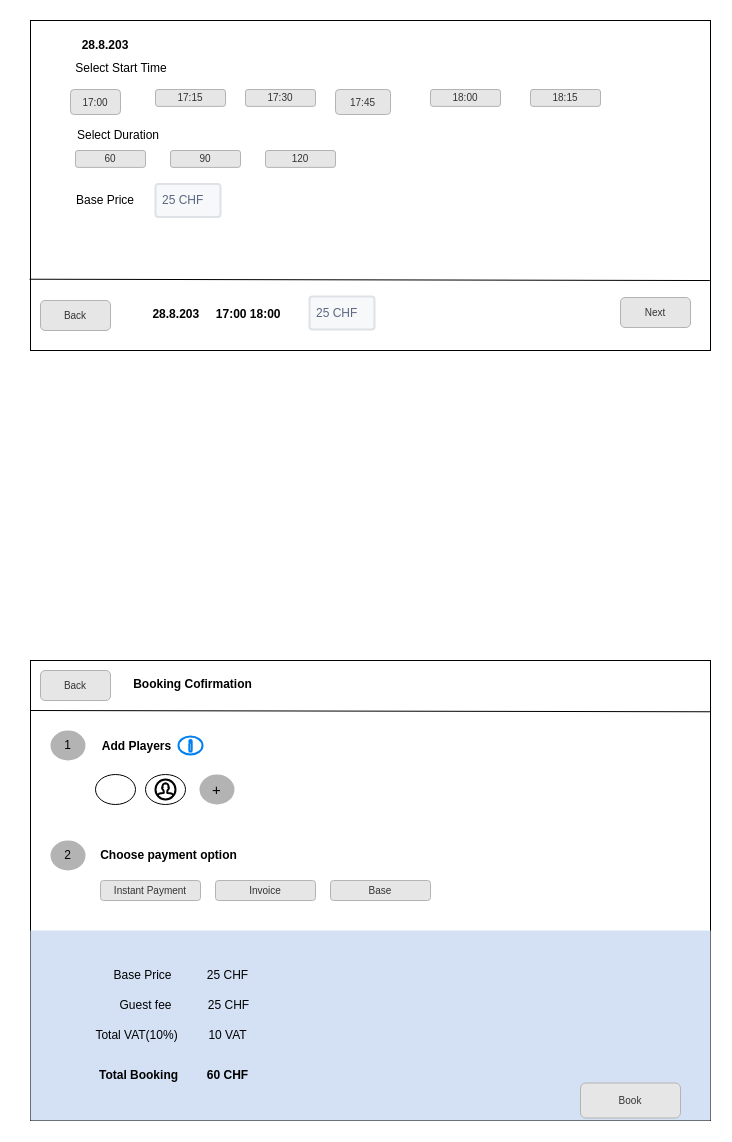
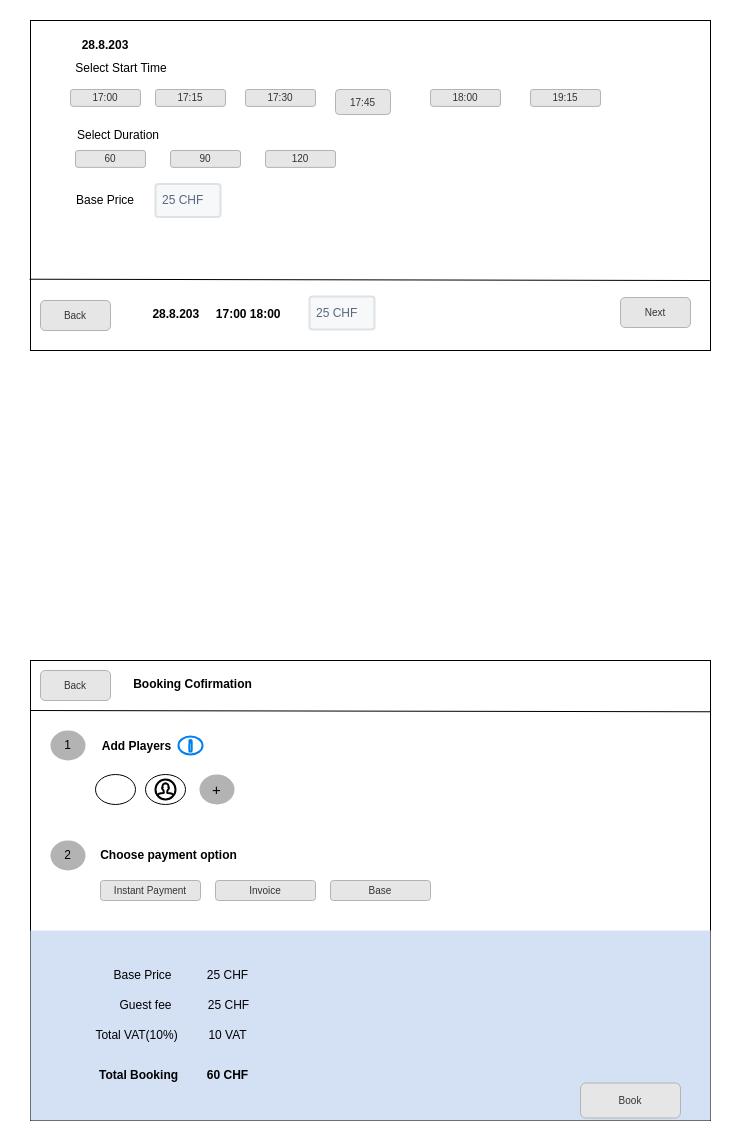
(566, 98) -> (566, 98)
(96, 102) -> (106, 98)
